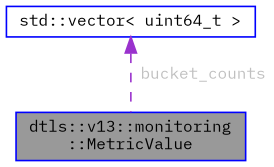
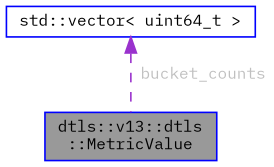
(131, 136) -> (131, 136)
